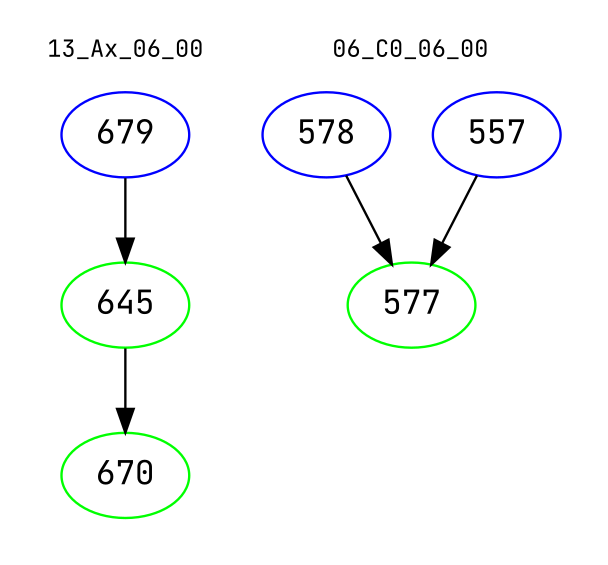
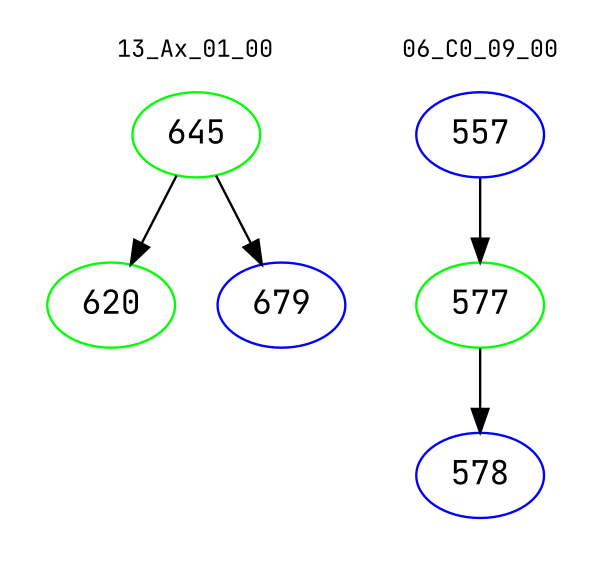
(127, 51) -> (196, 51)
(412, 51) -> (481, 51)
(125, 208) -> (233, 209)
(364, 209) -> (480, 379)
(125, 475) -> (111, 305)
